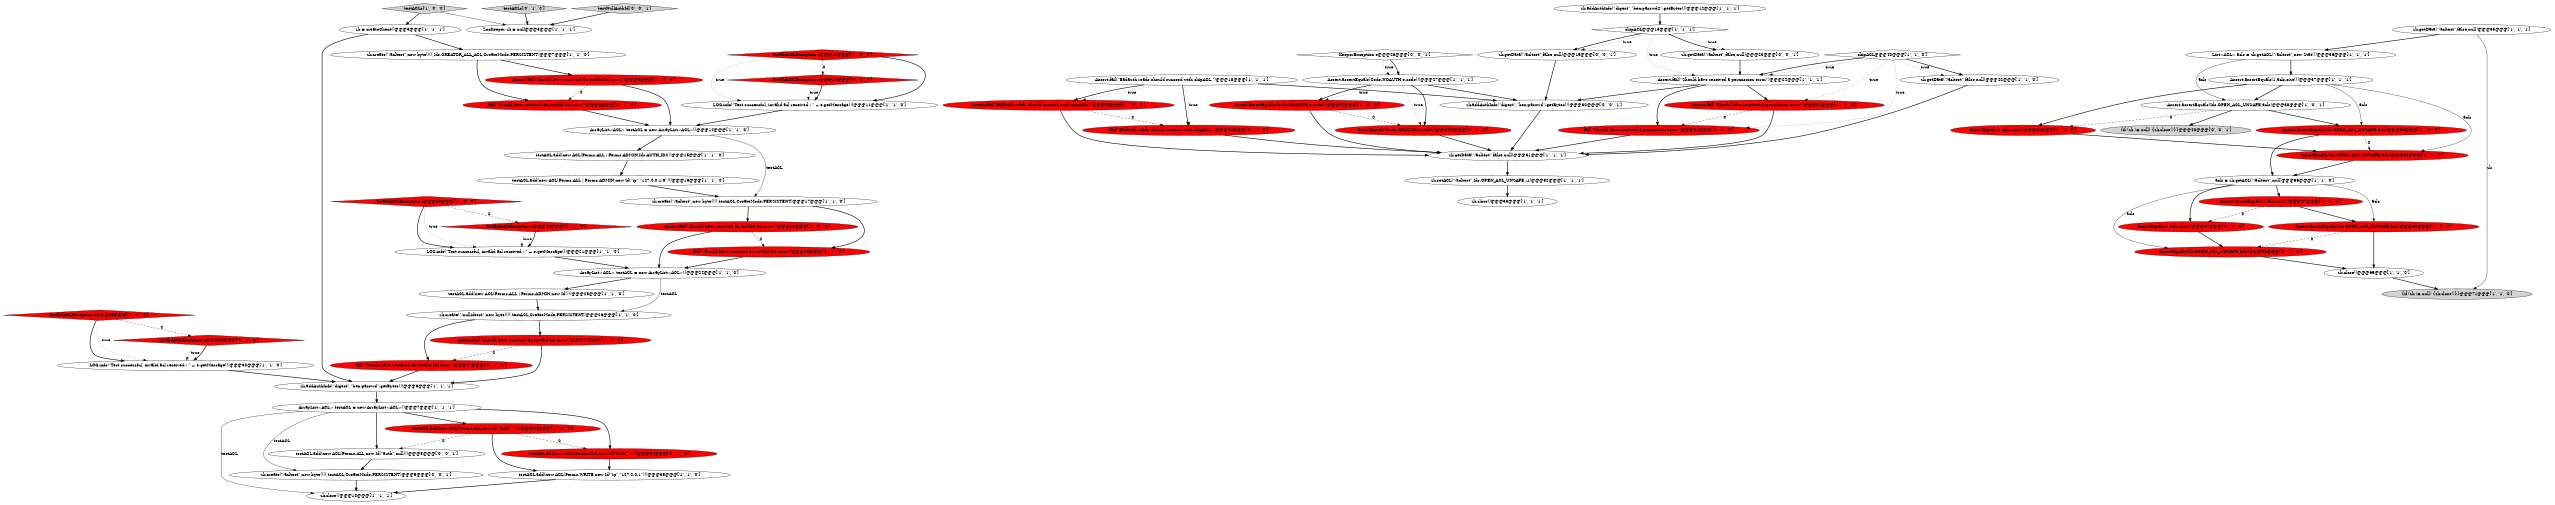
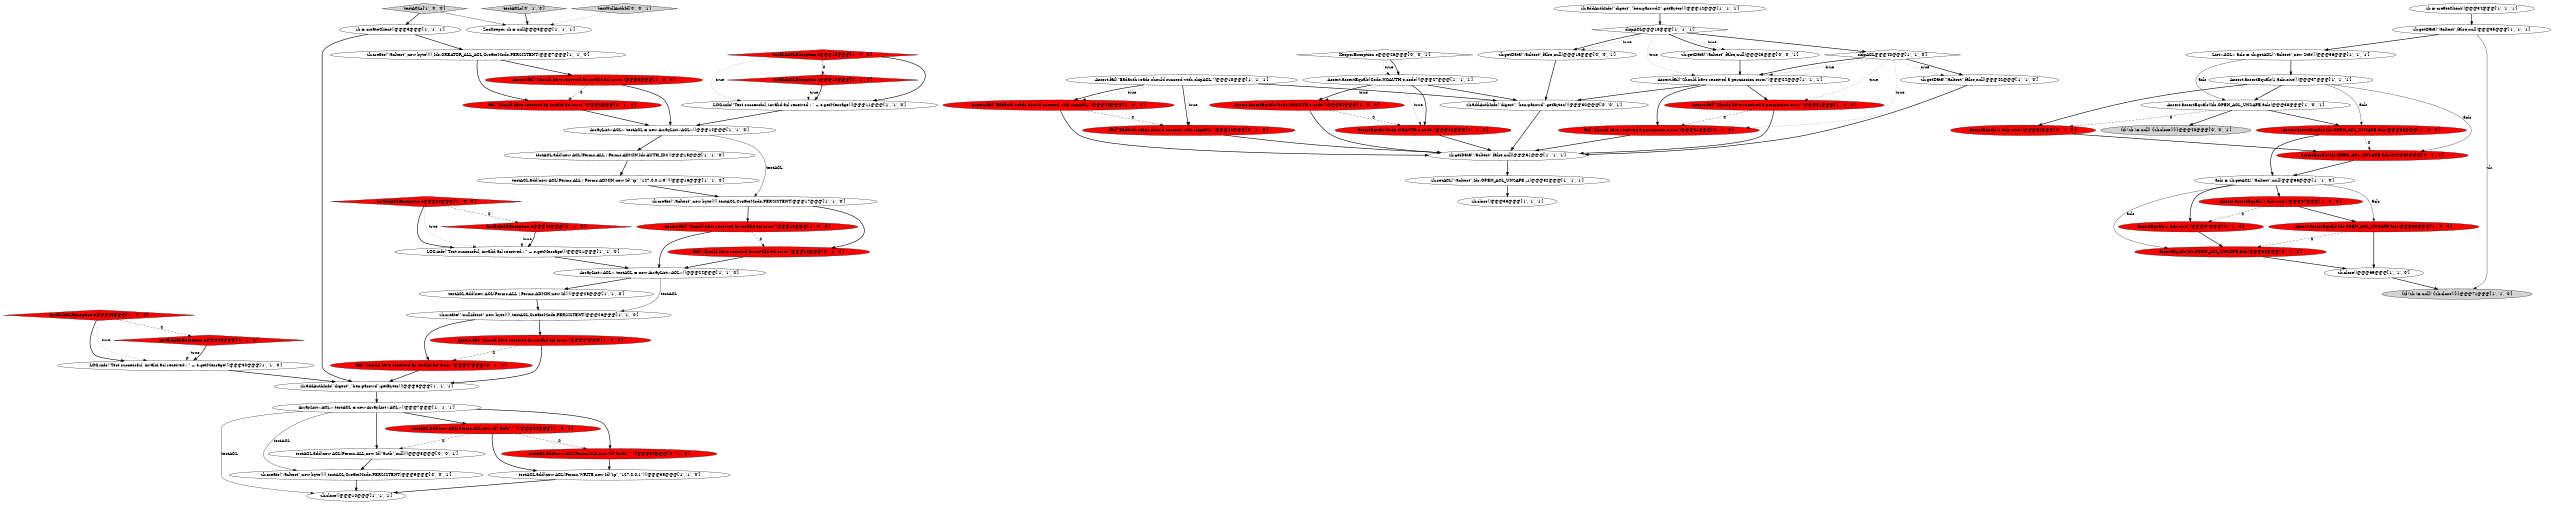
none -> (2472, 9)
(581, 18) -> (581, 18)
none -> (1775, 42)
